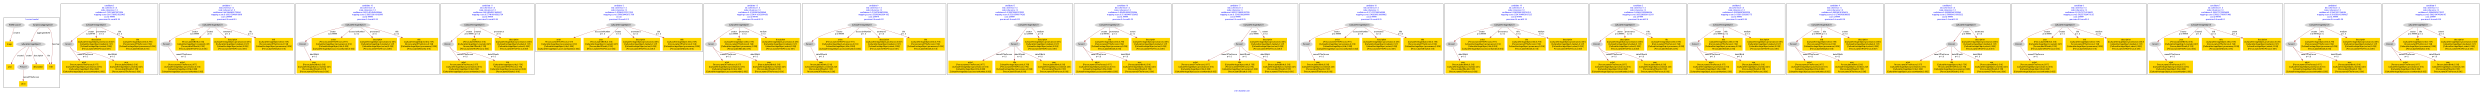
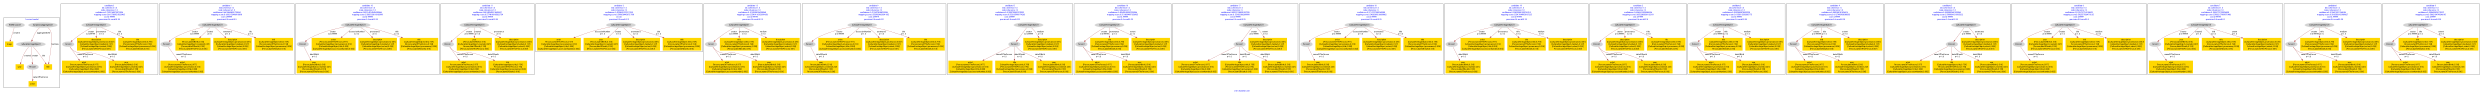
(38, 67) -> none
